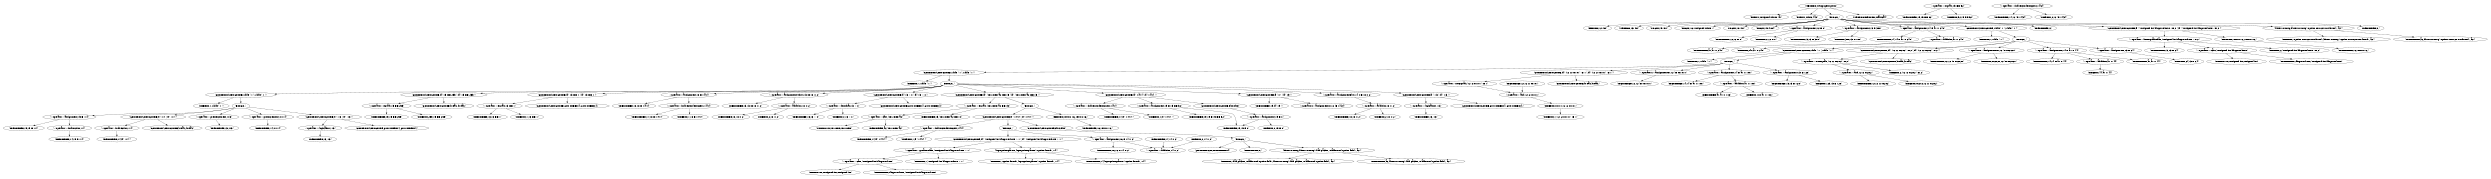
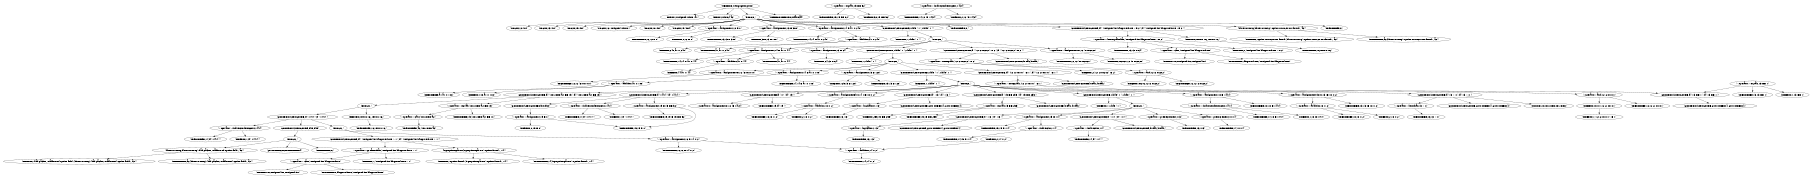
(1597, 28) -> (519, 28)
(1629, 28) -> (547, 28)
(1522, 89) -> (1623, 100)
(533, 100) -> (1723, 89)
(843, 117) -> none
(861, 122) -> (1498, 100)
(1163, 144) -> (862, 155)
